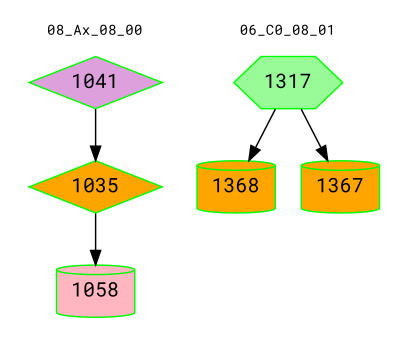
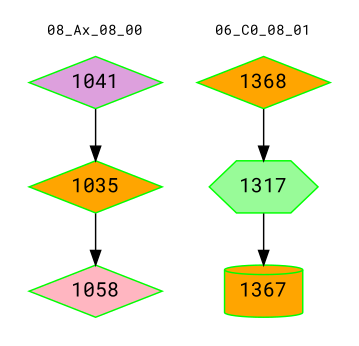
(266, 128) -> (264, 128)
(236, 187) -> (264, 83)
(96, 291) -> (96, 291)
